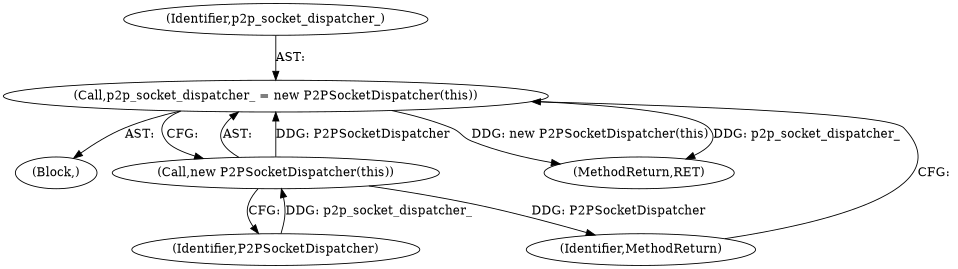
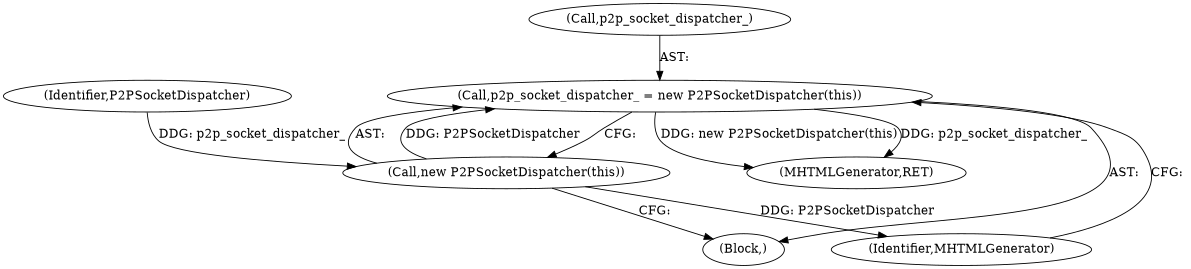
(276, 19) -> (660, 19)
(639, 173) -> (856, 173)
(248, 207) -> (628, 212)
(641, 250) -> (961, 250)
